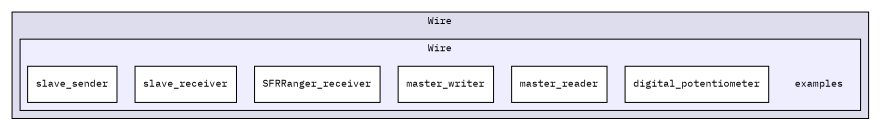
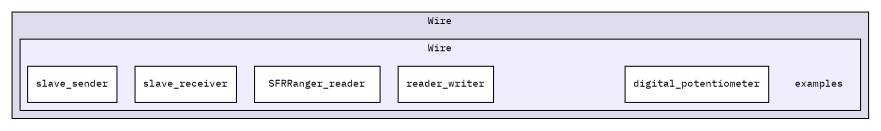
(317, 84) -> (317, 84)
(446, 84) -> (446, 84)
(559, 84) -> none
